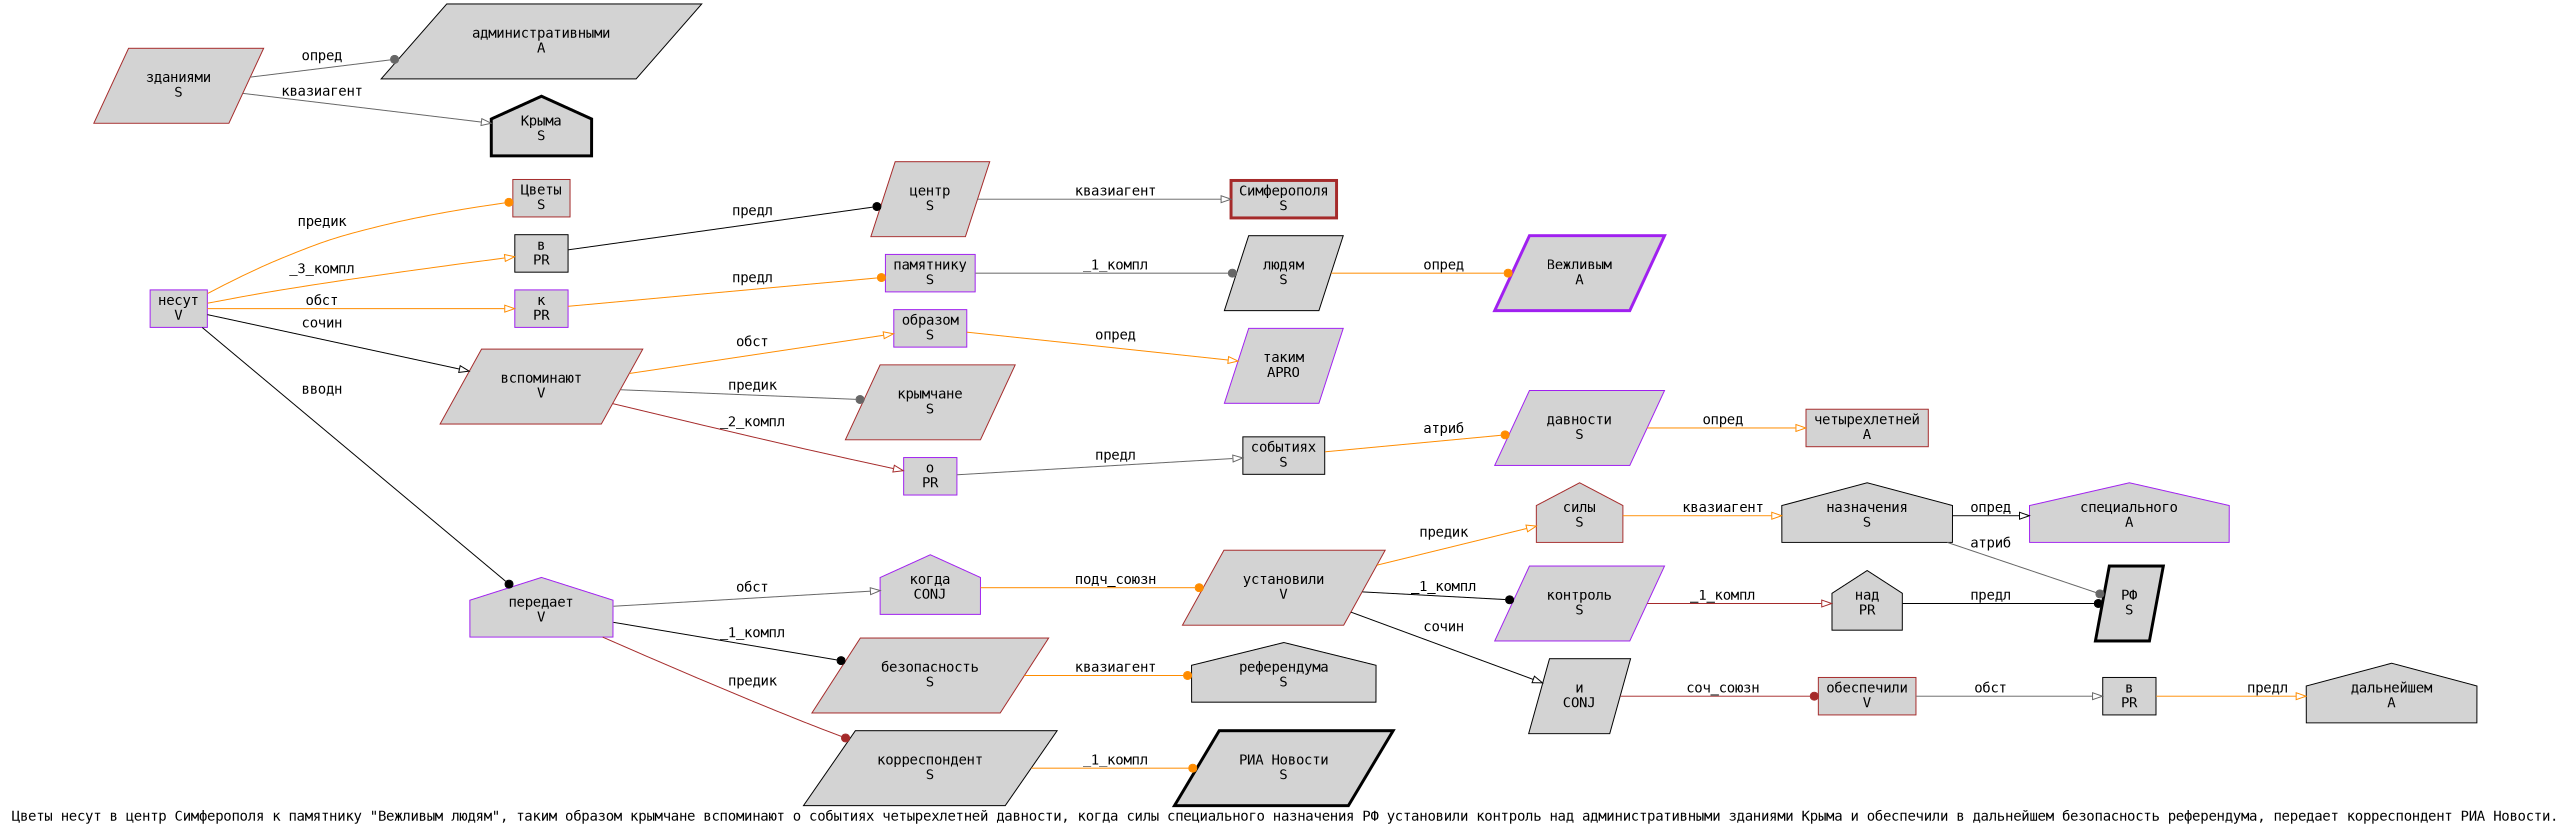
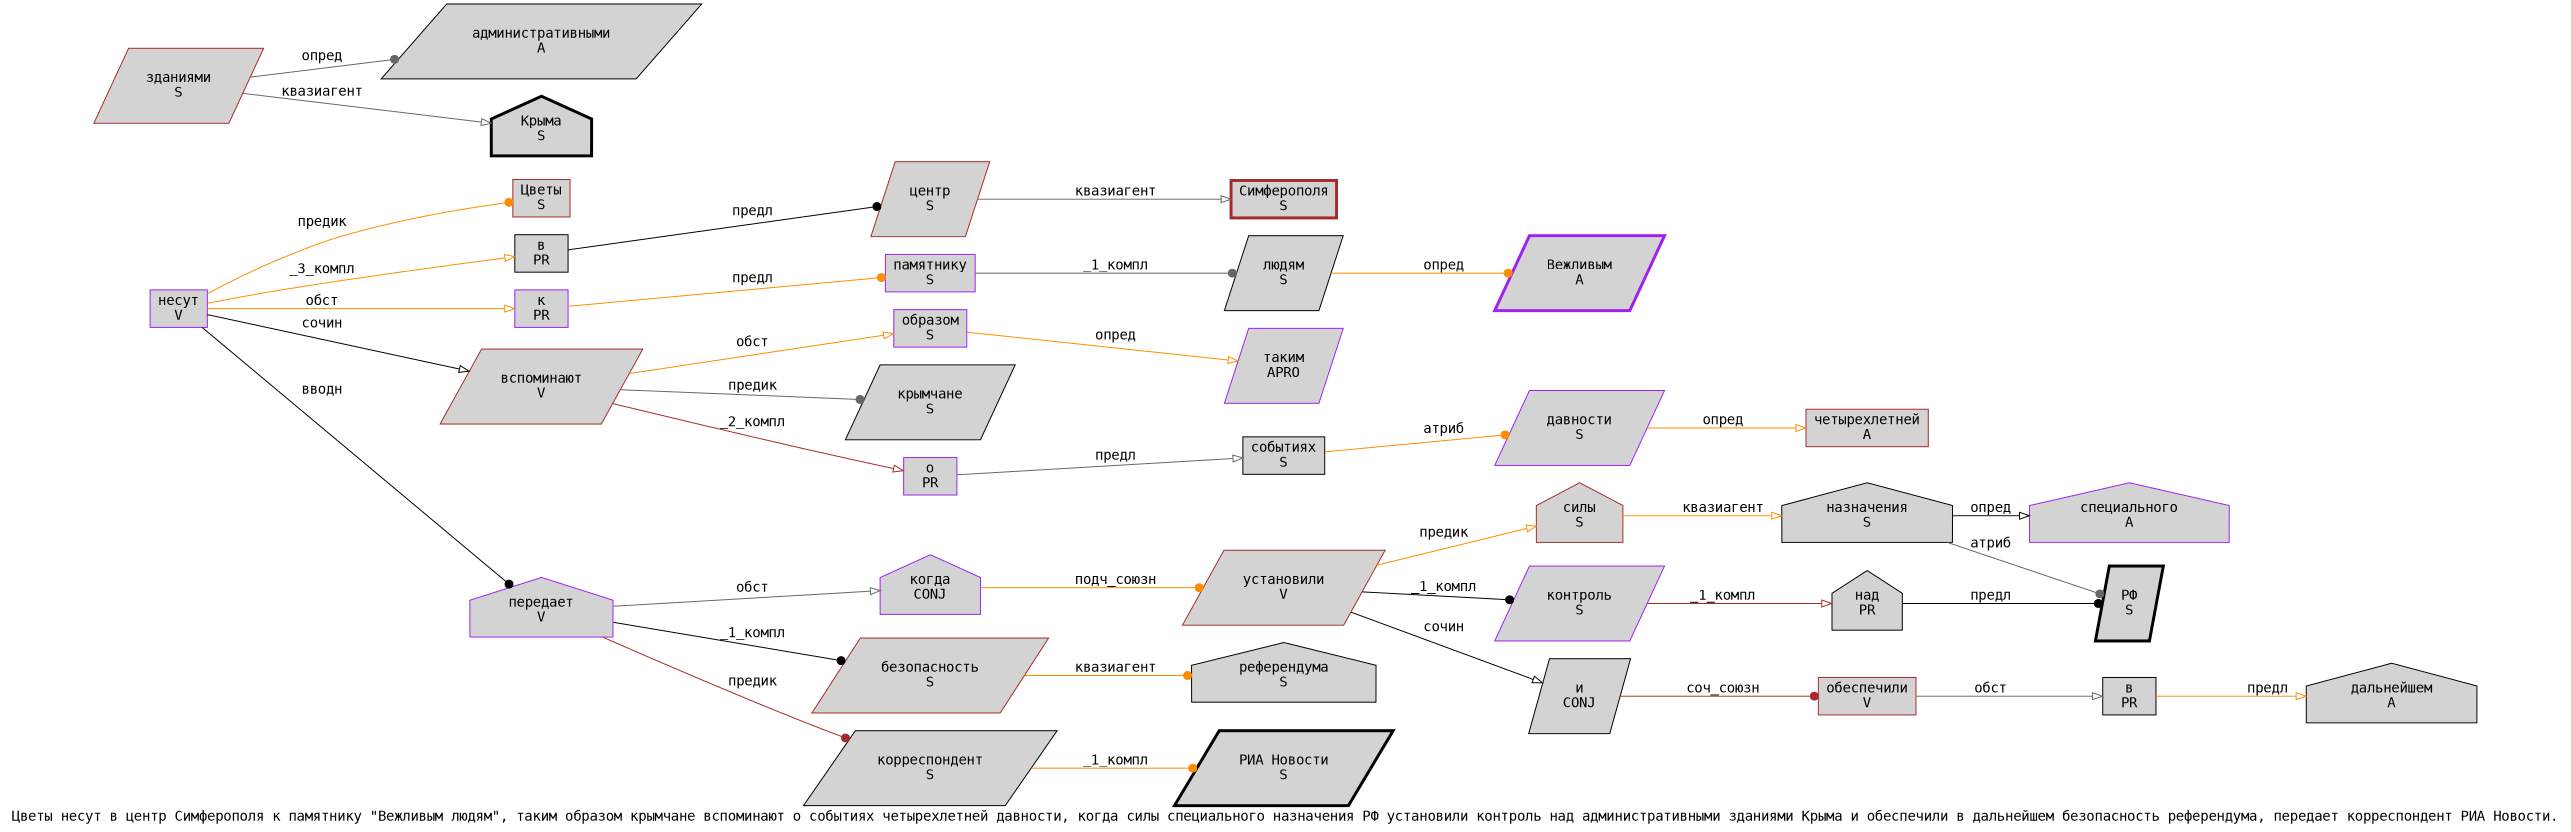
(930, 402) -> (930, 402)
